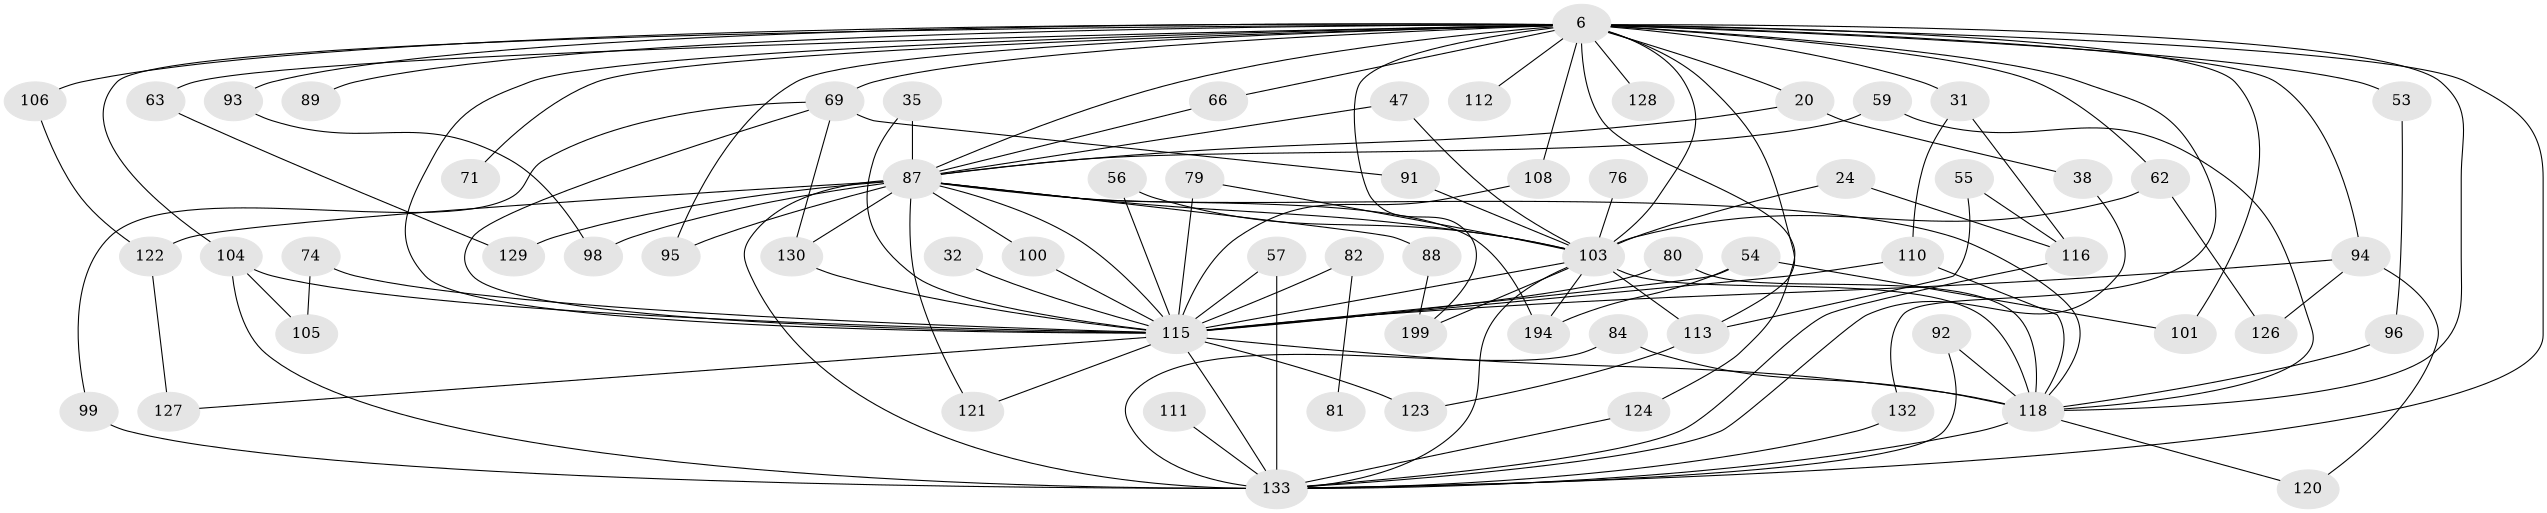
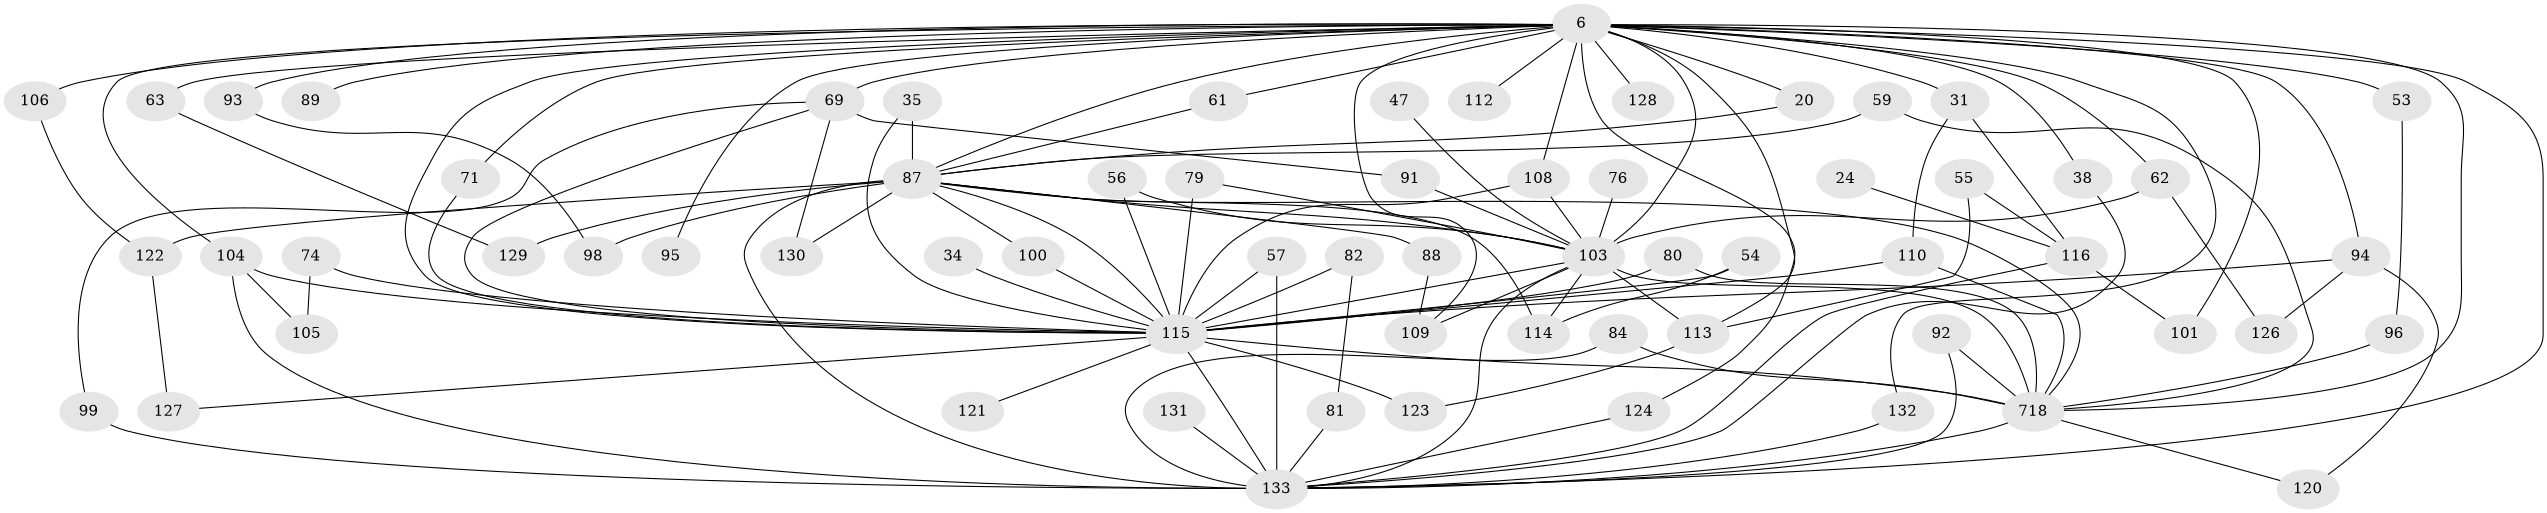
(1219, 101) -> (1219, 101)
(1156, 140) -> none
(1941, 145) -> (1983, 76)
(789, 213) -> none
(1712, 213) -> (1566, 217)
(953, 257) -> (953, 257)
(1967, 295) -> (2131, 295)
(923, 305) -> none
(971, 305) -> (744, 323)
(1416, 334) -> (1416, 334)
(1539, 334) -> (1539, 334)
(1174, 412) -> (1174, 412)
(2033, 412) -> (2033, 412)
none -> (1307, 450)
